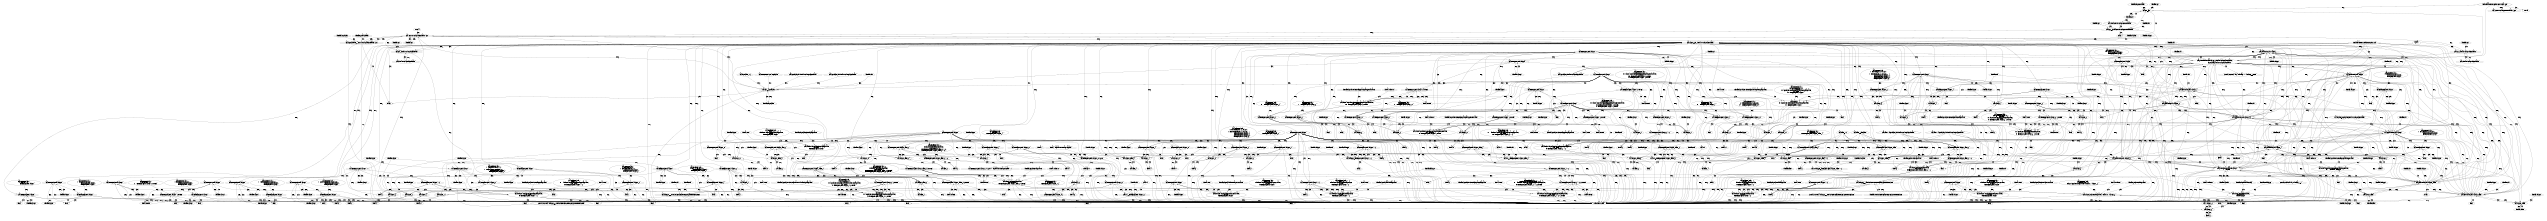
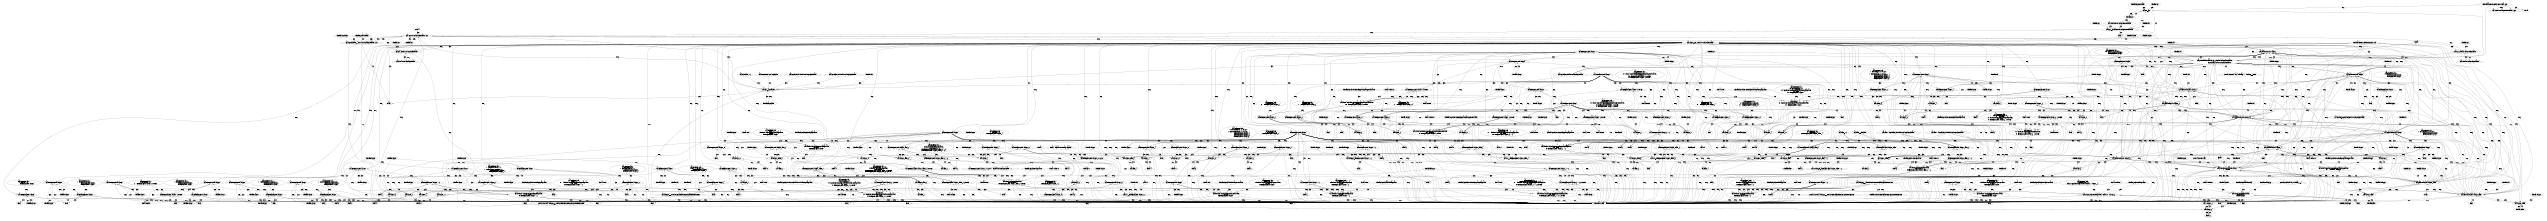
(2369, 124) -> (2303, 126)
(1860, 158) -> none
none -> (2200, 158)
